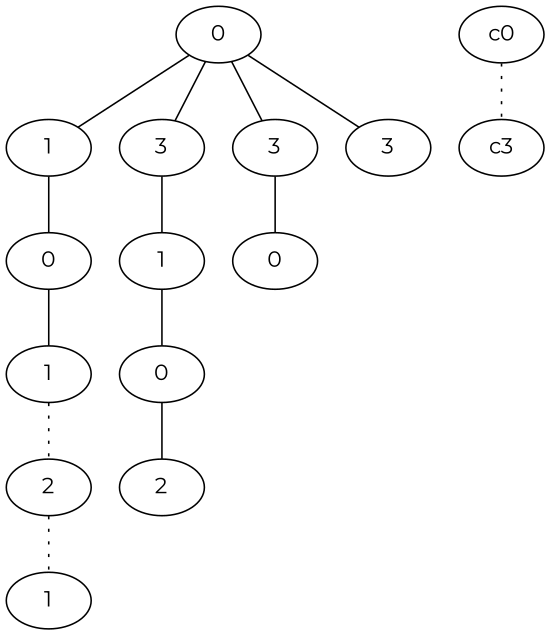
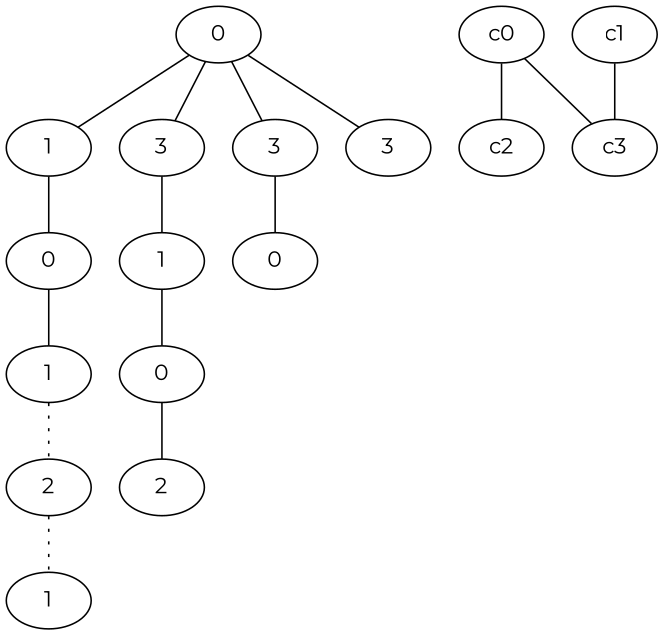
none -> (615, 35)
(502, 91) -> (558, 91)
none -> (502, 148)
